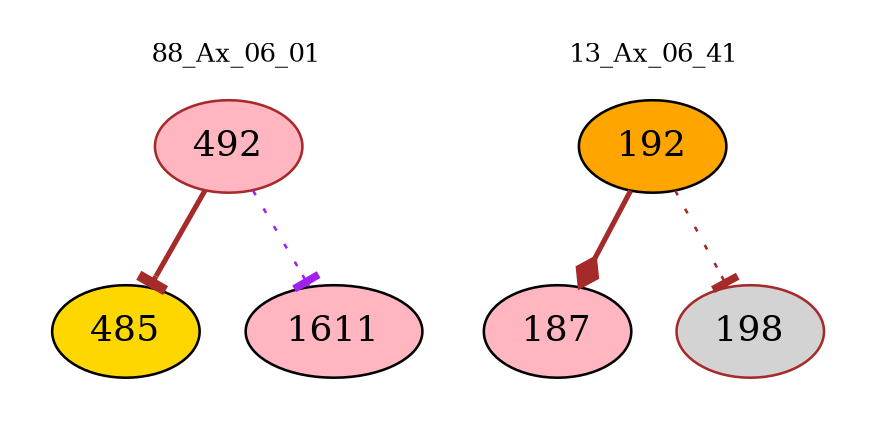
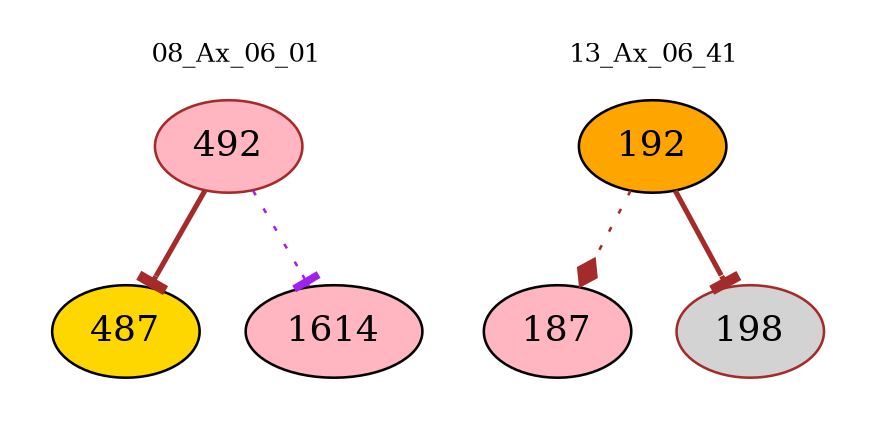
(236, 55) -> (236, 55)
(613, 225) -> (613, 225)
(698, 233) -> (698, 233)
(126, 331) -> (126, 331)
(334, 331) -> (334, 331)
